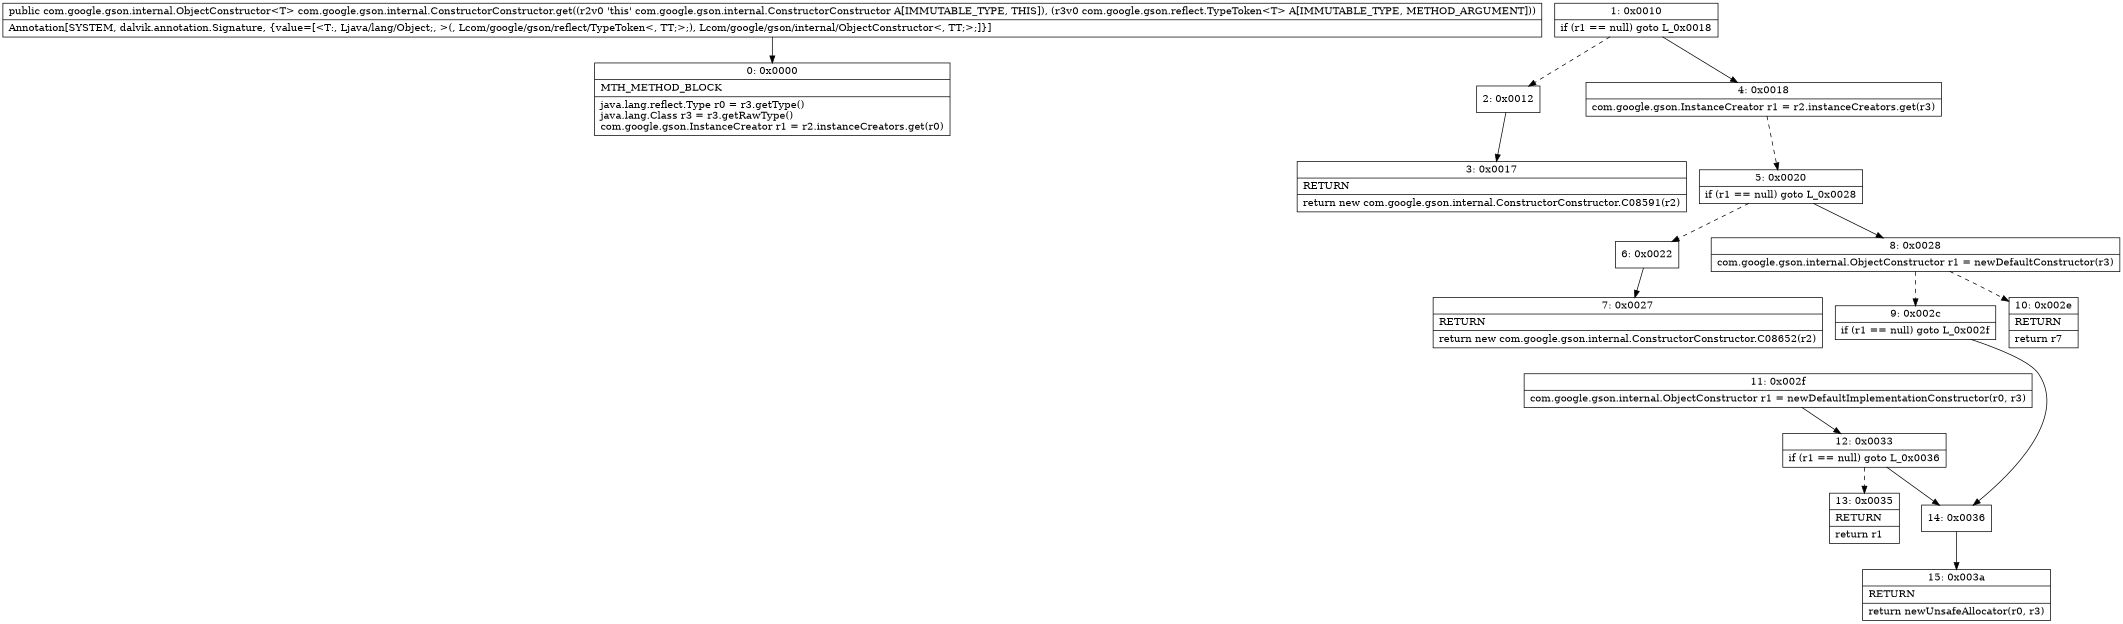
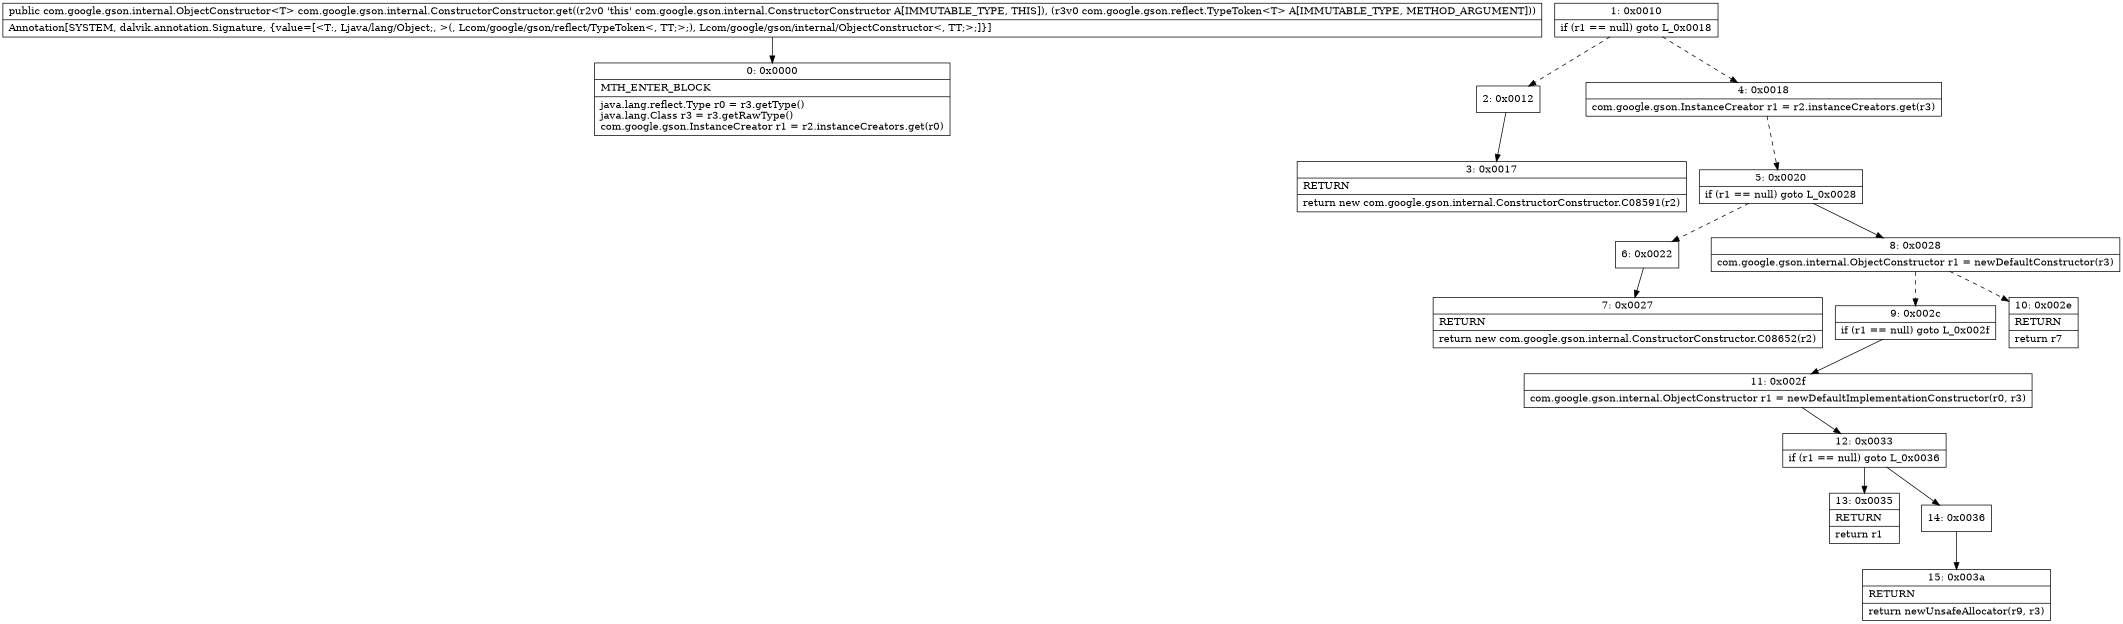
(1697, 58) -> (1697, 58)
(661, 88) -> (656, 88)
(2046, 410) -> (1850, 355)
(1864, 477) -> (1864, 477)
(1957, 612) -> (1957, 612)
